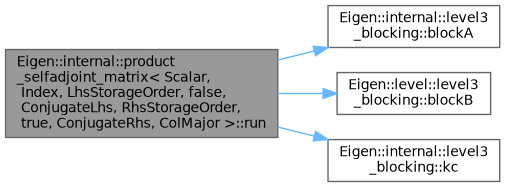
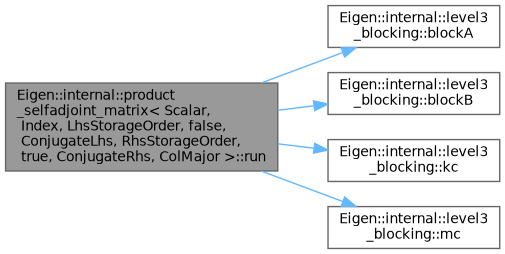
(414, 94) -> (414, 94)
none -> (414, 228)
